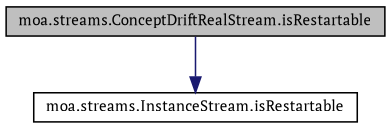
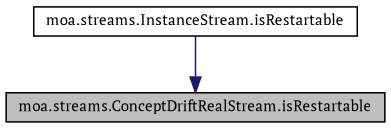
(196, 57) -> (196, 57)
